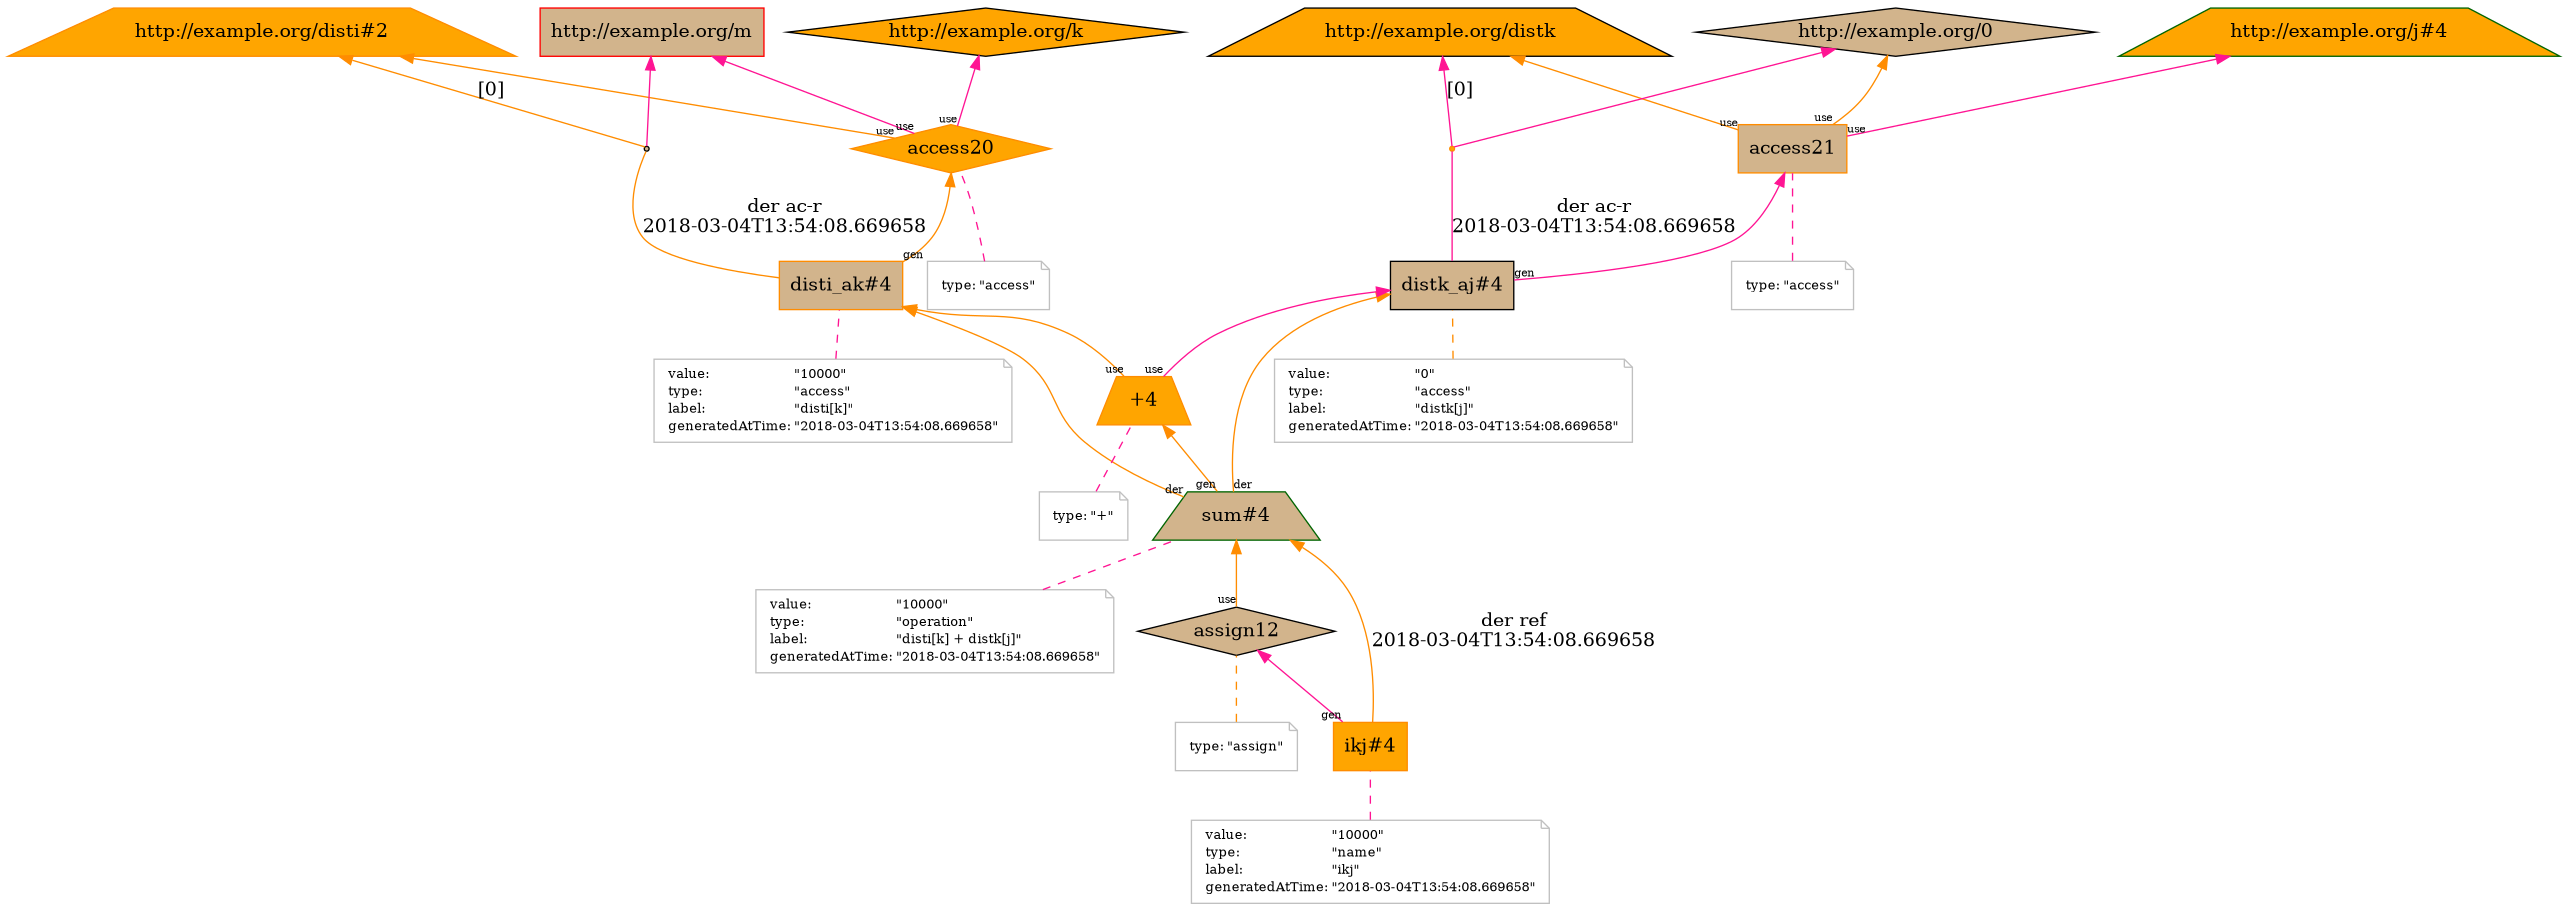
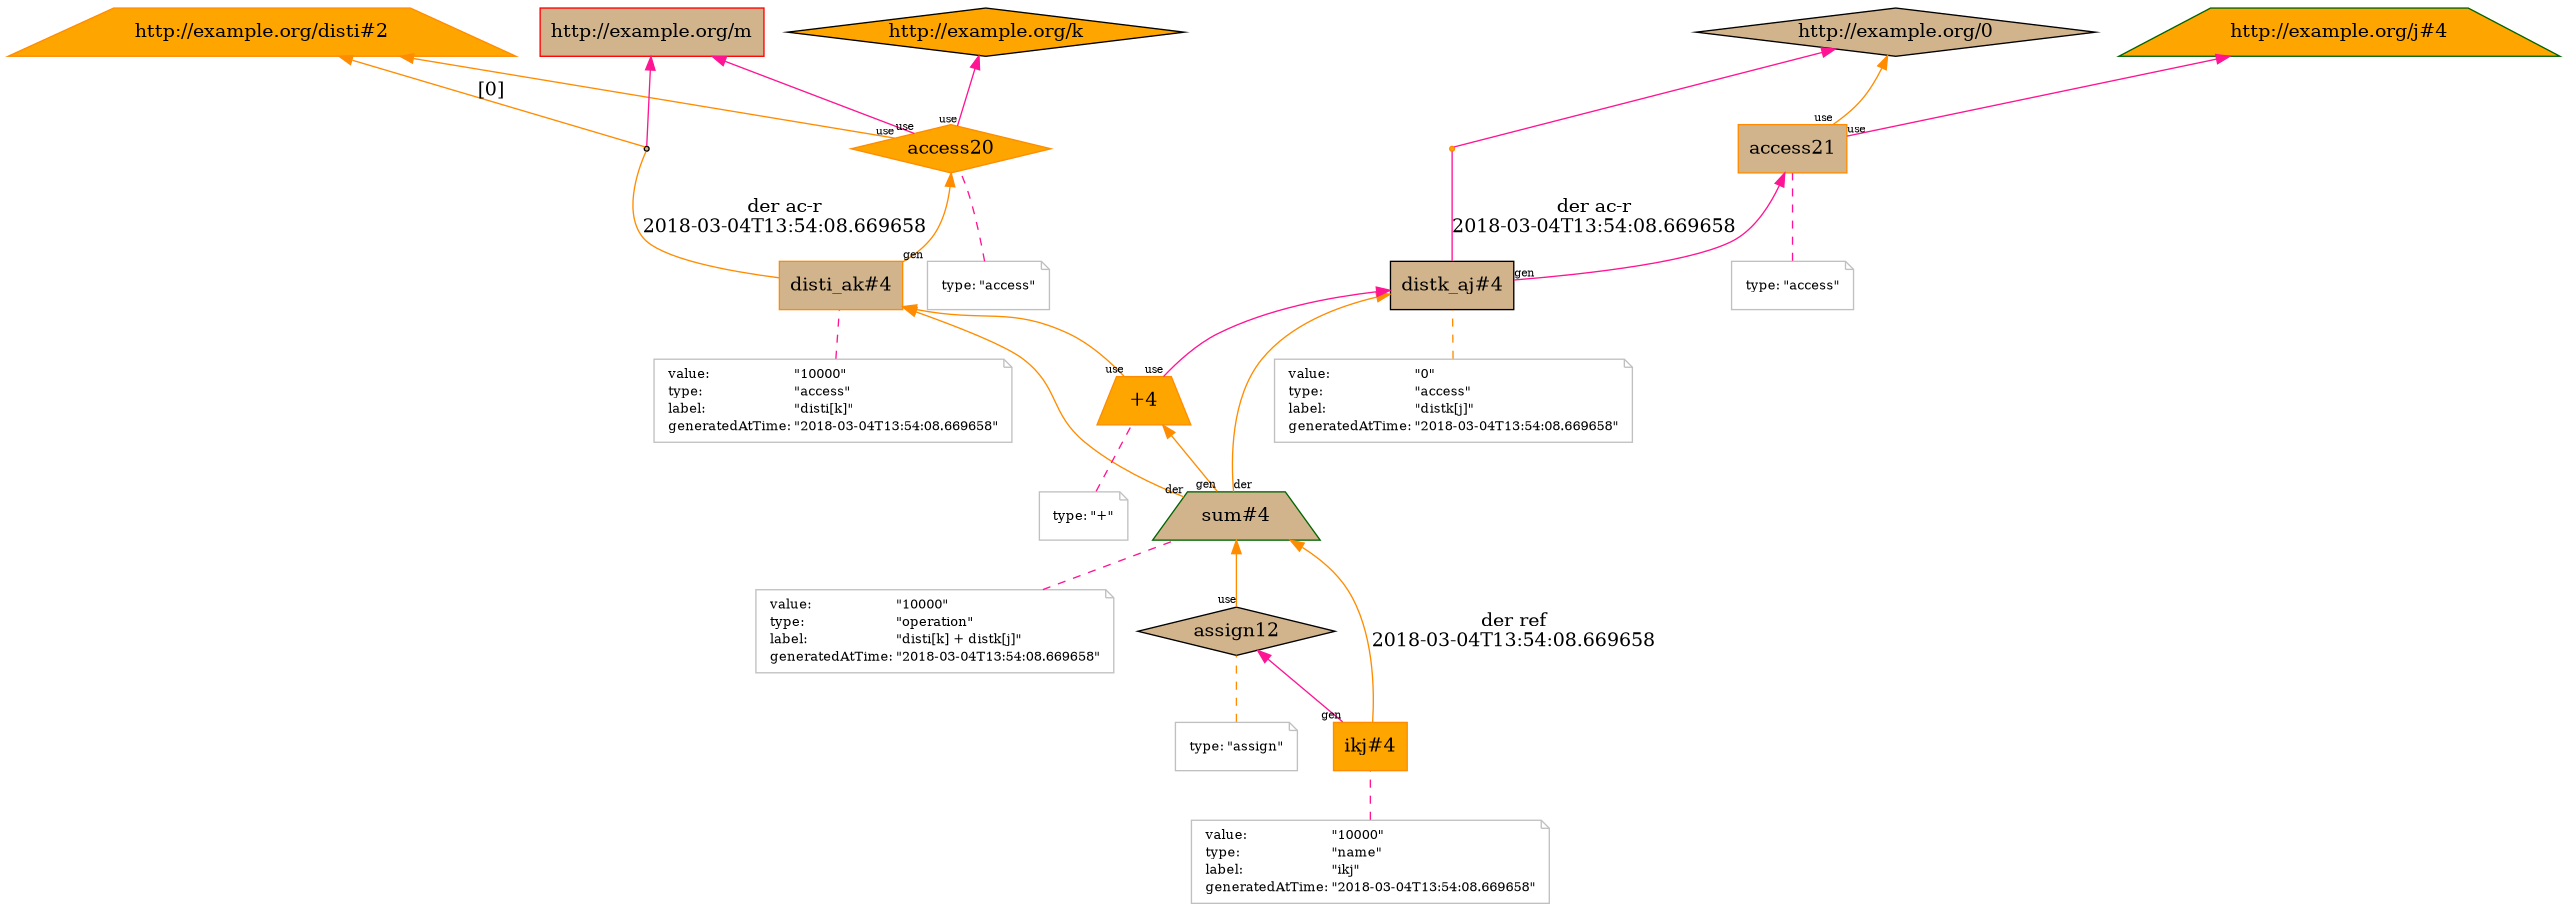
(1440, 32) -> none
